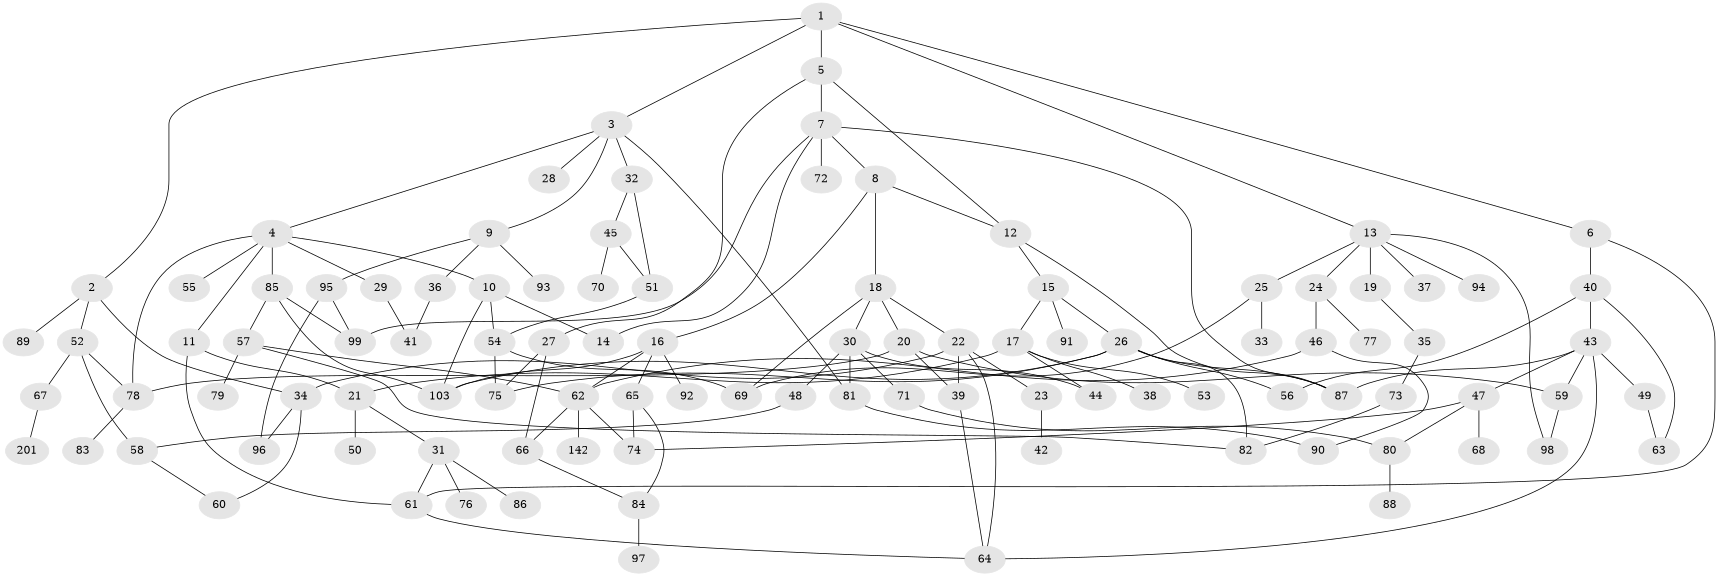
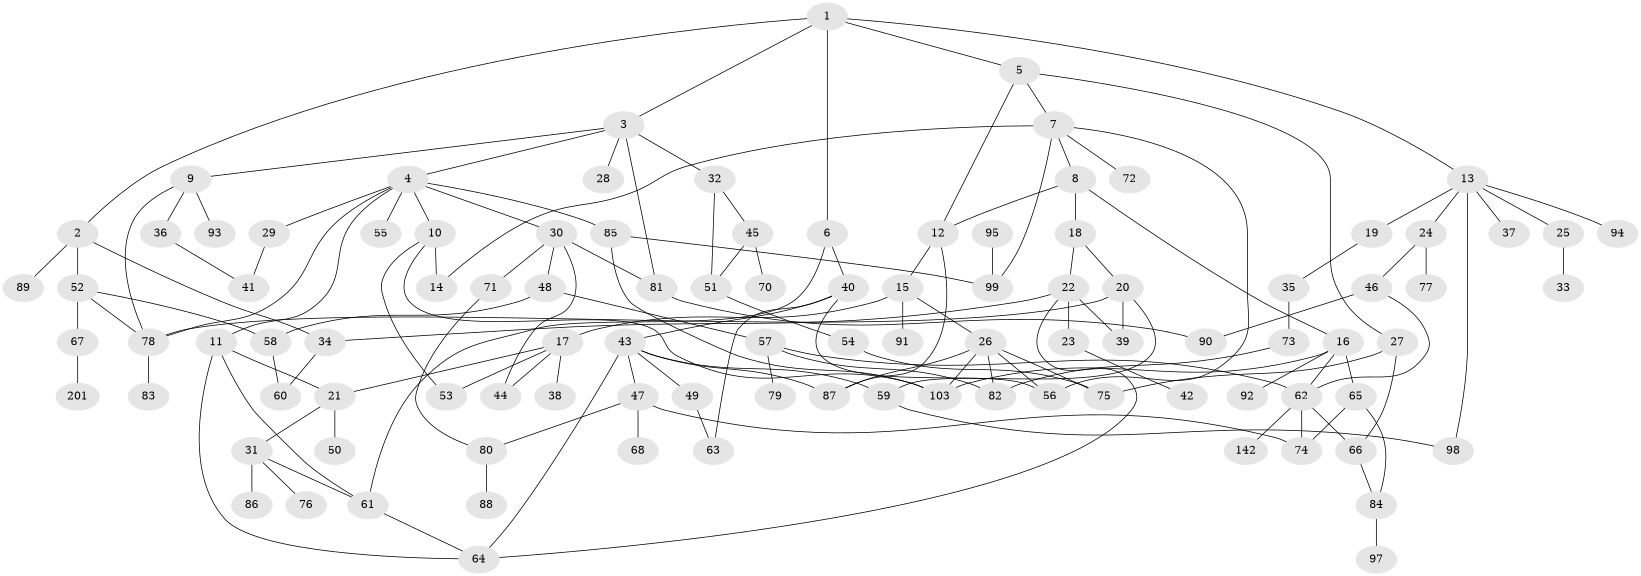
(1143, 185) -> (1247, 275)
(412, 255) -> (126, 249)
(258, 315) -> (632, 310)
(492, 315) -> (387, 308)
(863, 315) -> (482, 207)
(741, 397) -> none
(259, 451) -> none
(972, 478) -> (255, 536)
